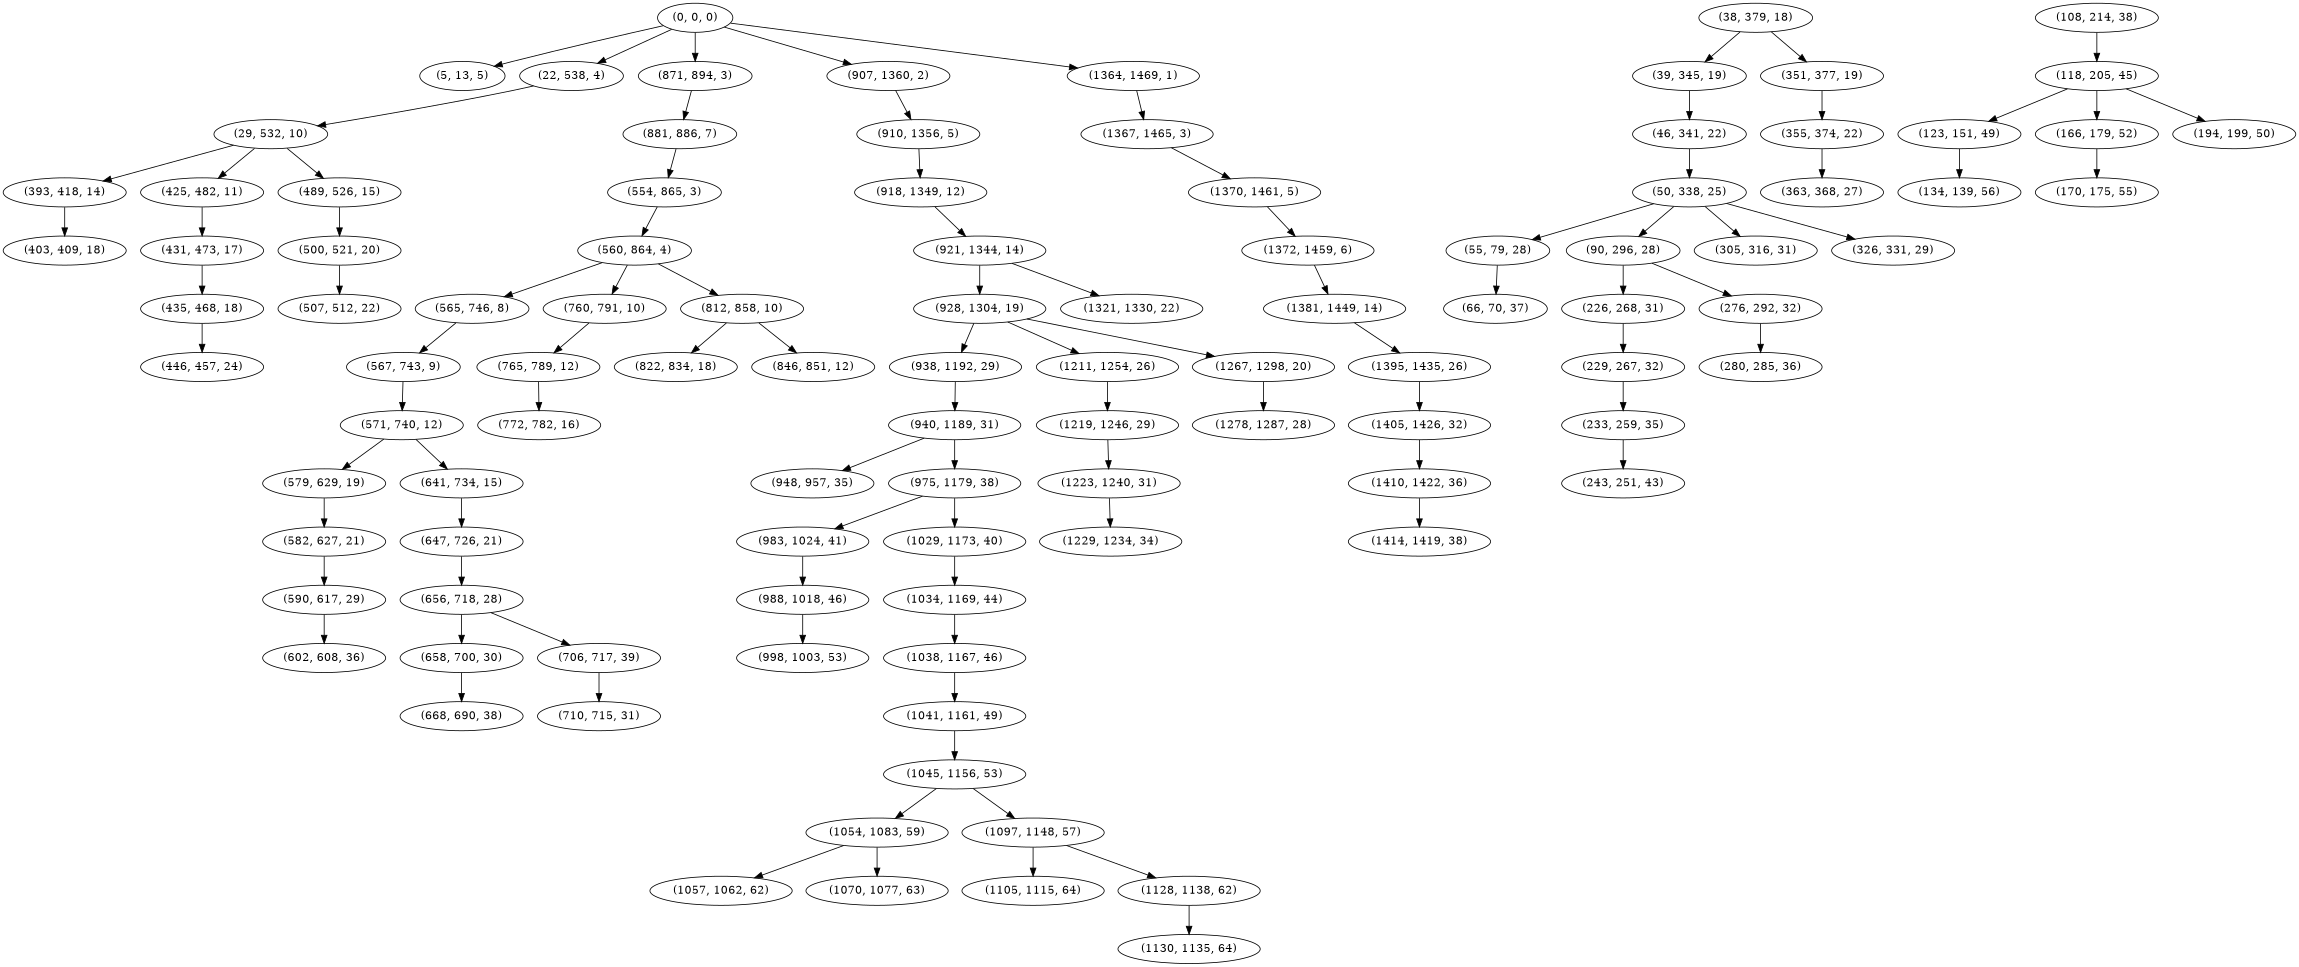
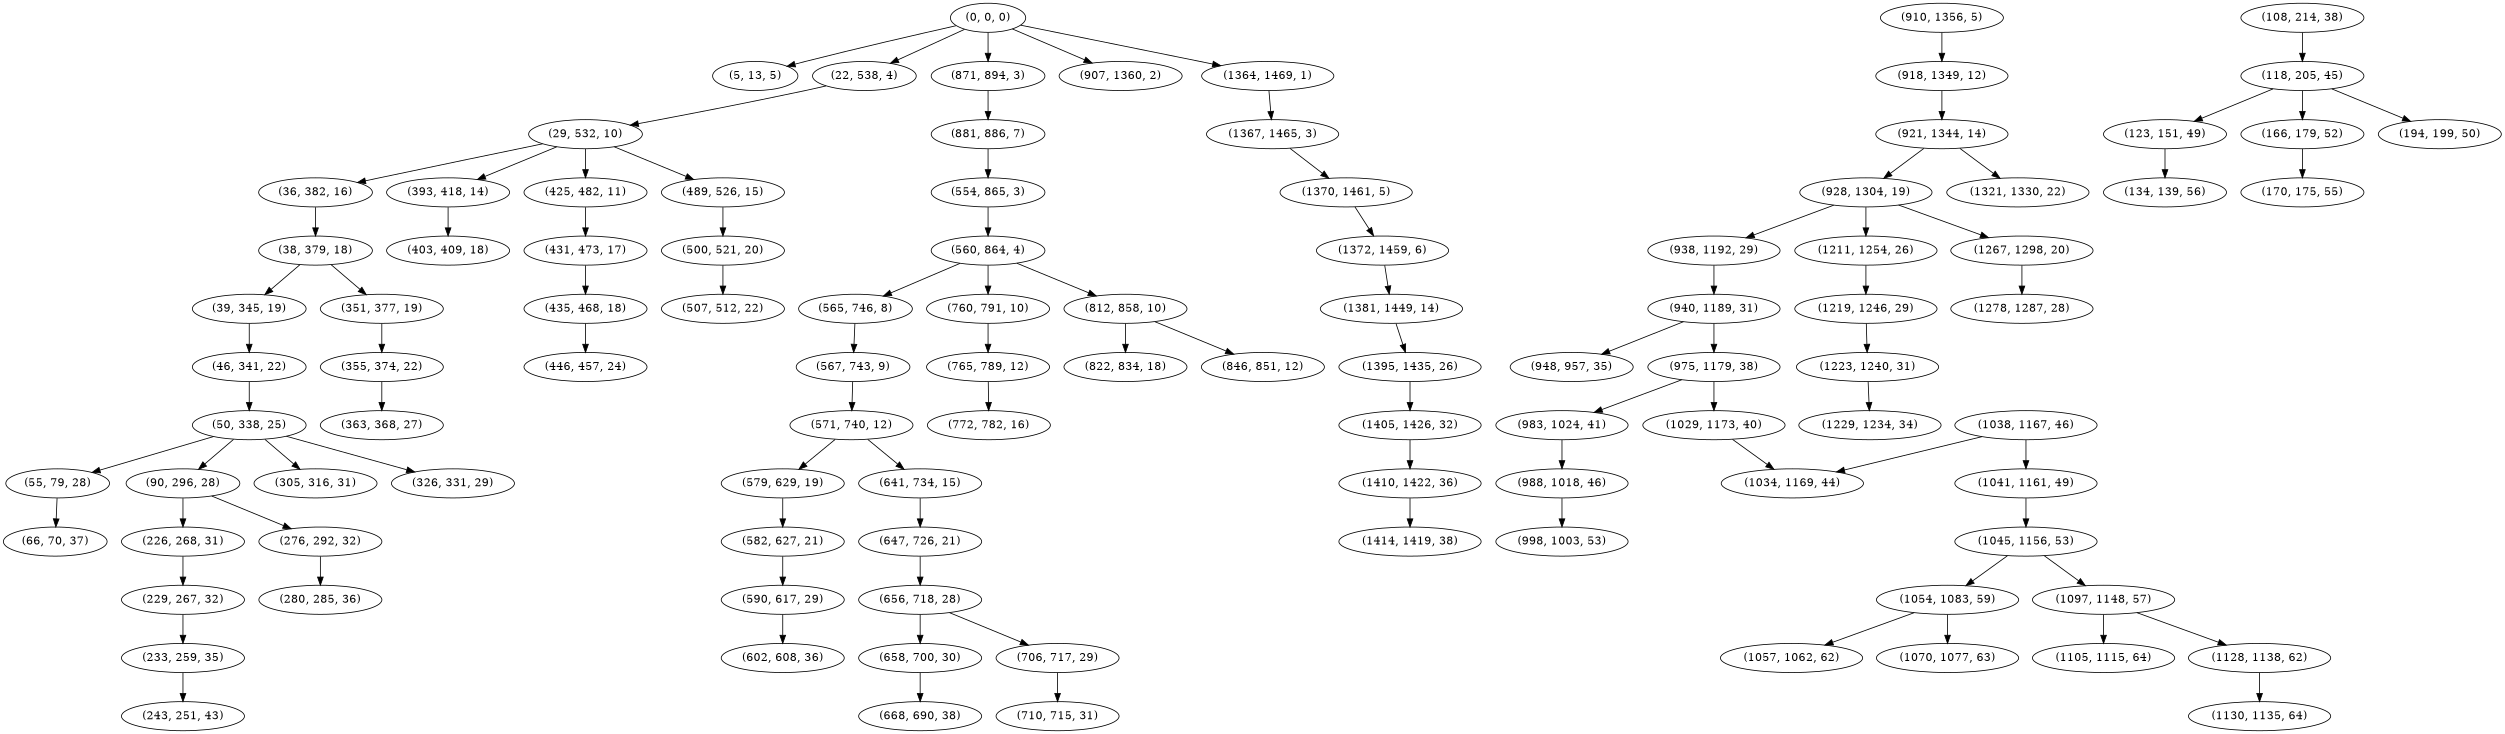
(901, 101) -> none
none -> (316, 192)
(955, 625) -> (1913, 453)
(599, 658) -> (1058, 658)
